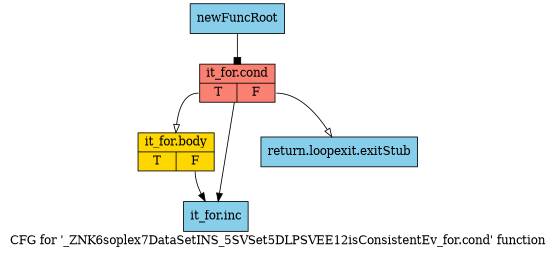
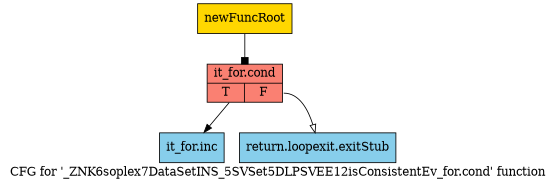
(237, 19) -> (245, 19)
(176, 152) -> none
